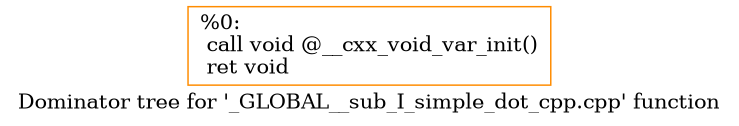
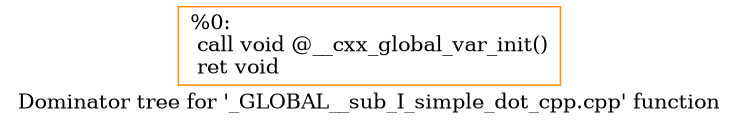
(369, 45) -> (369, 45)
